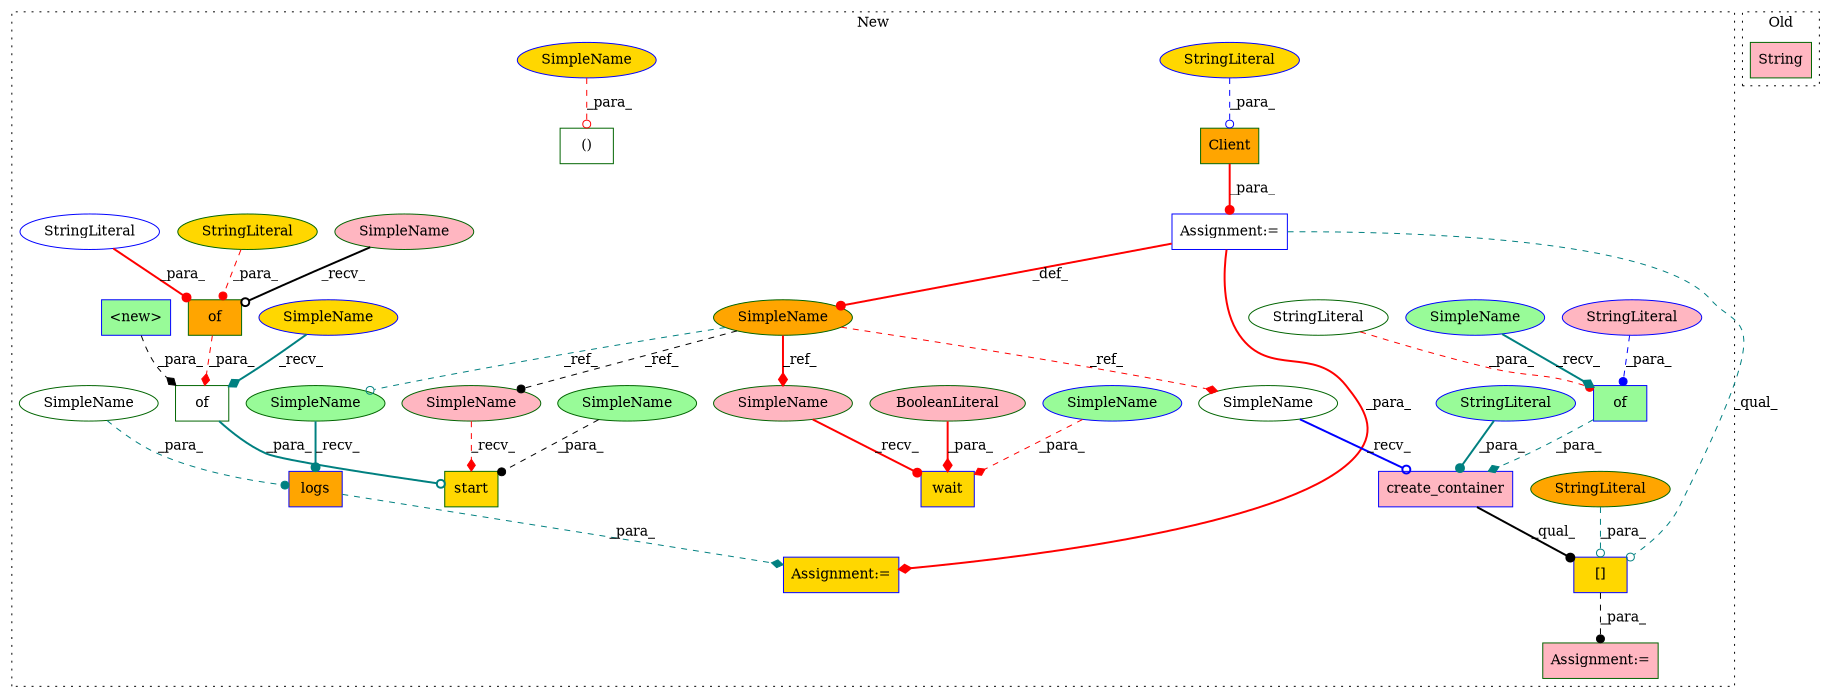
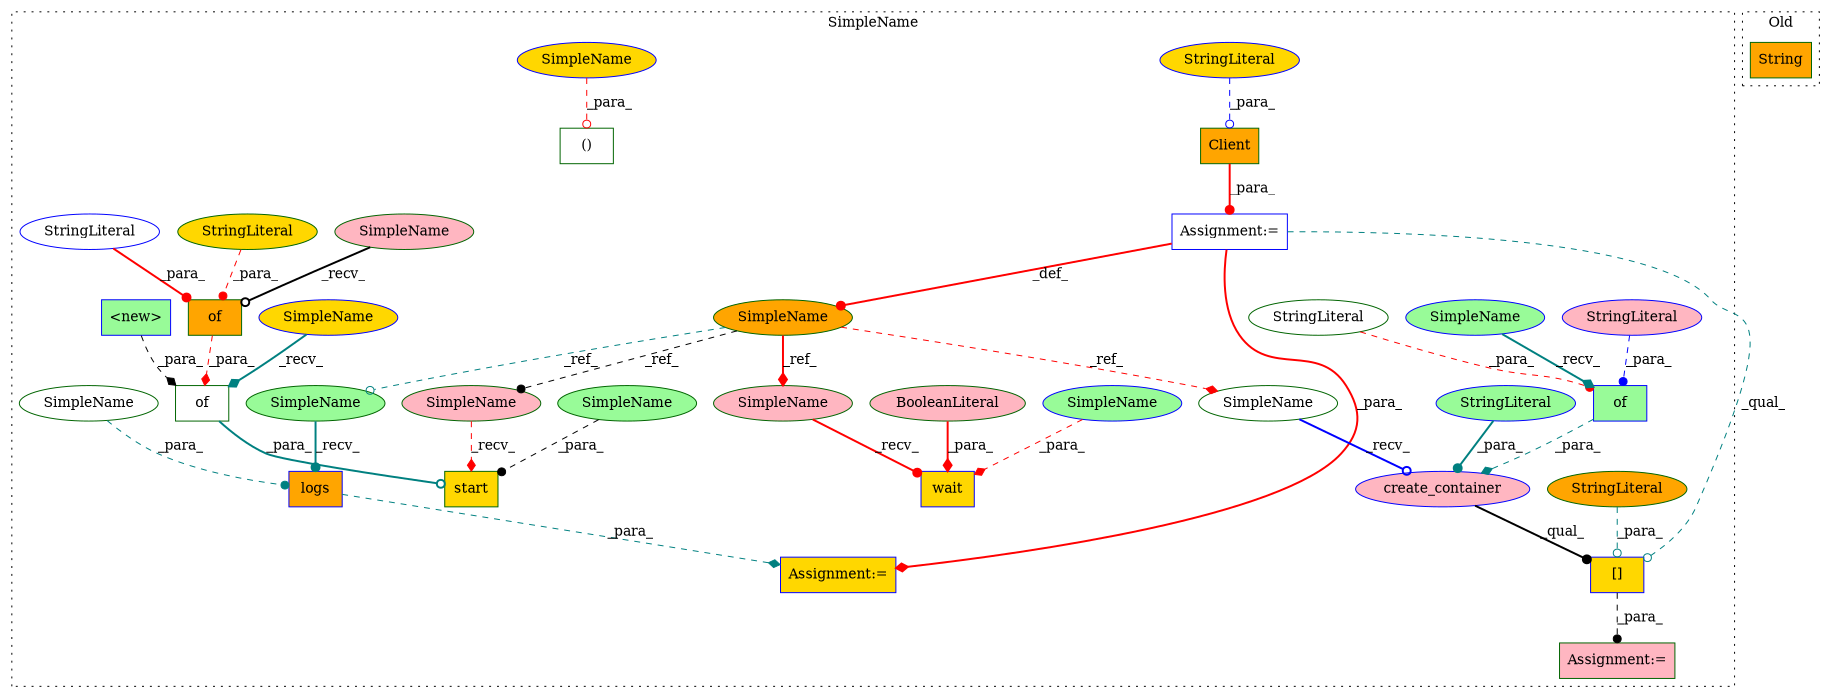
(873, 23) -> (873, 23)
(1781, 60) -> (1781, 60)
(1446, 489) -> (1443, 489)
